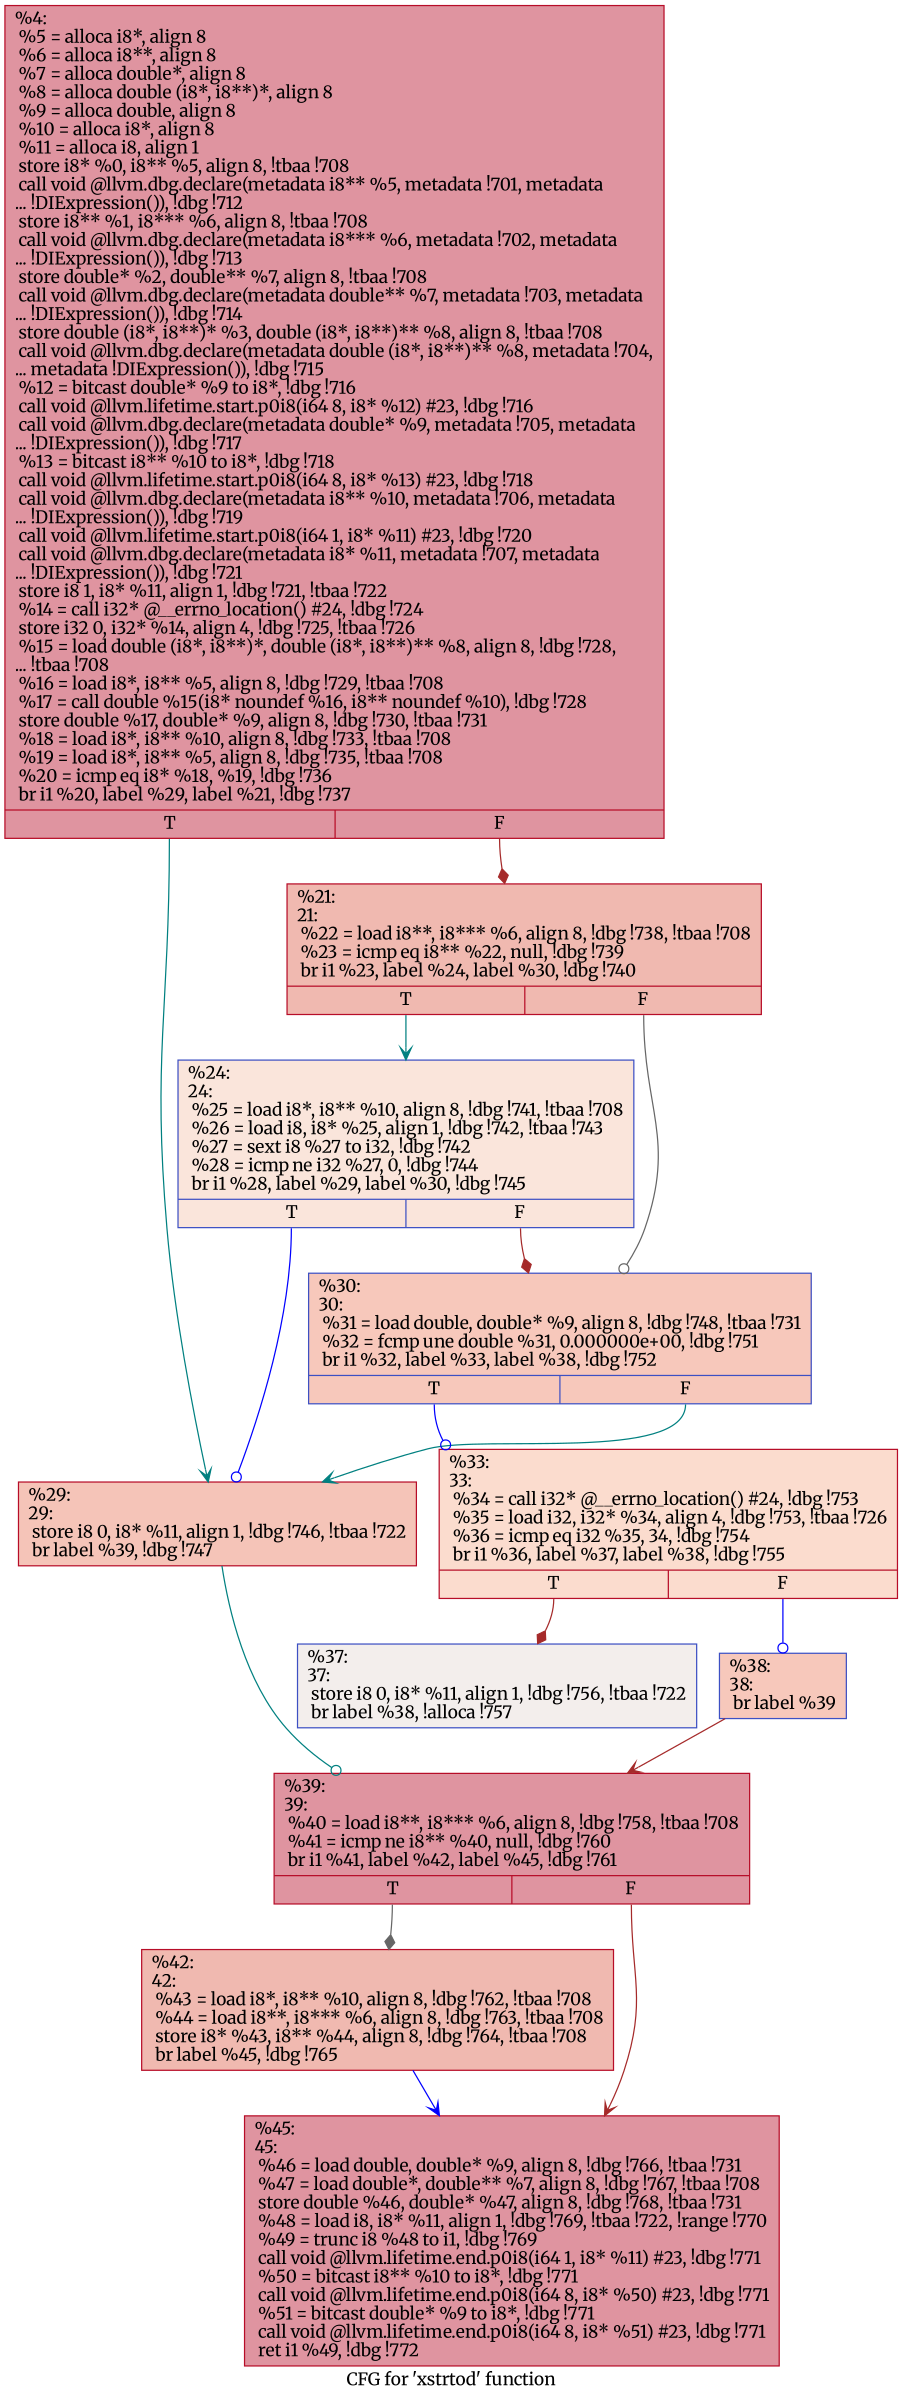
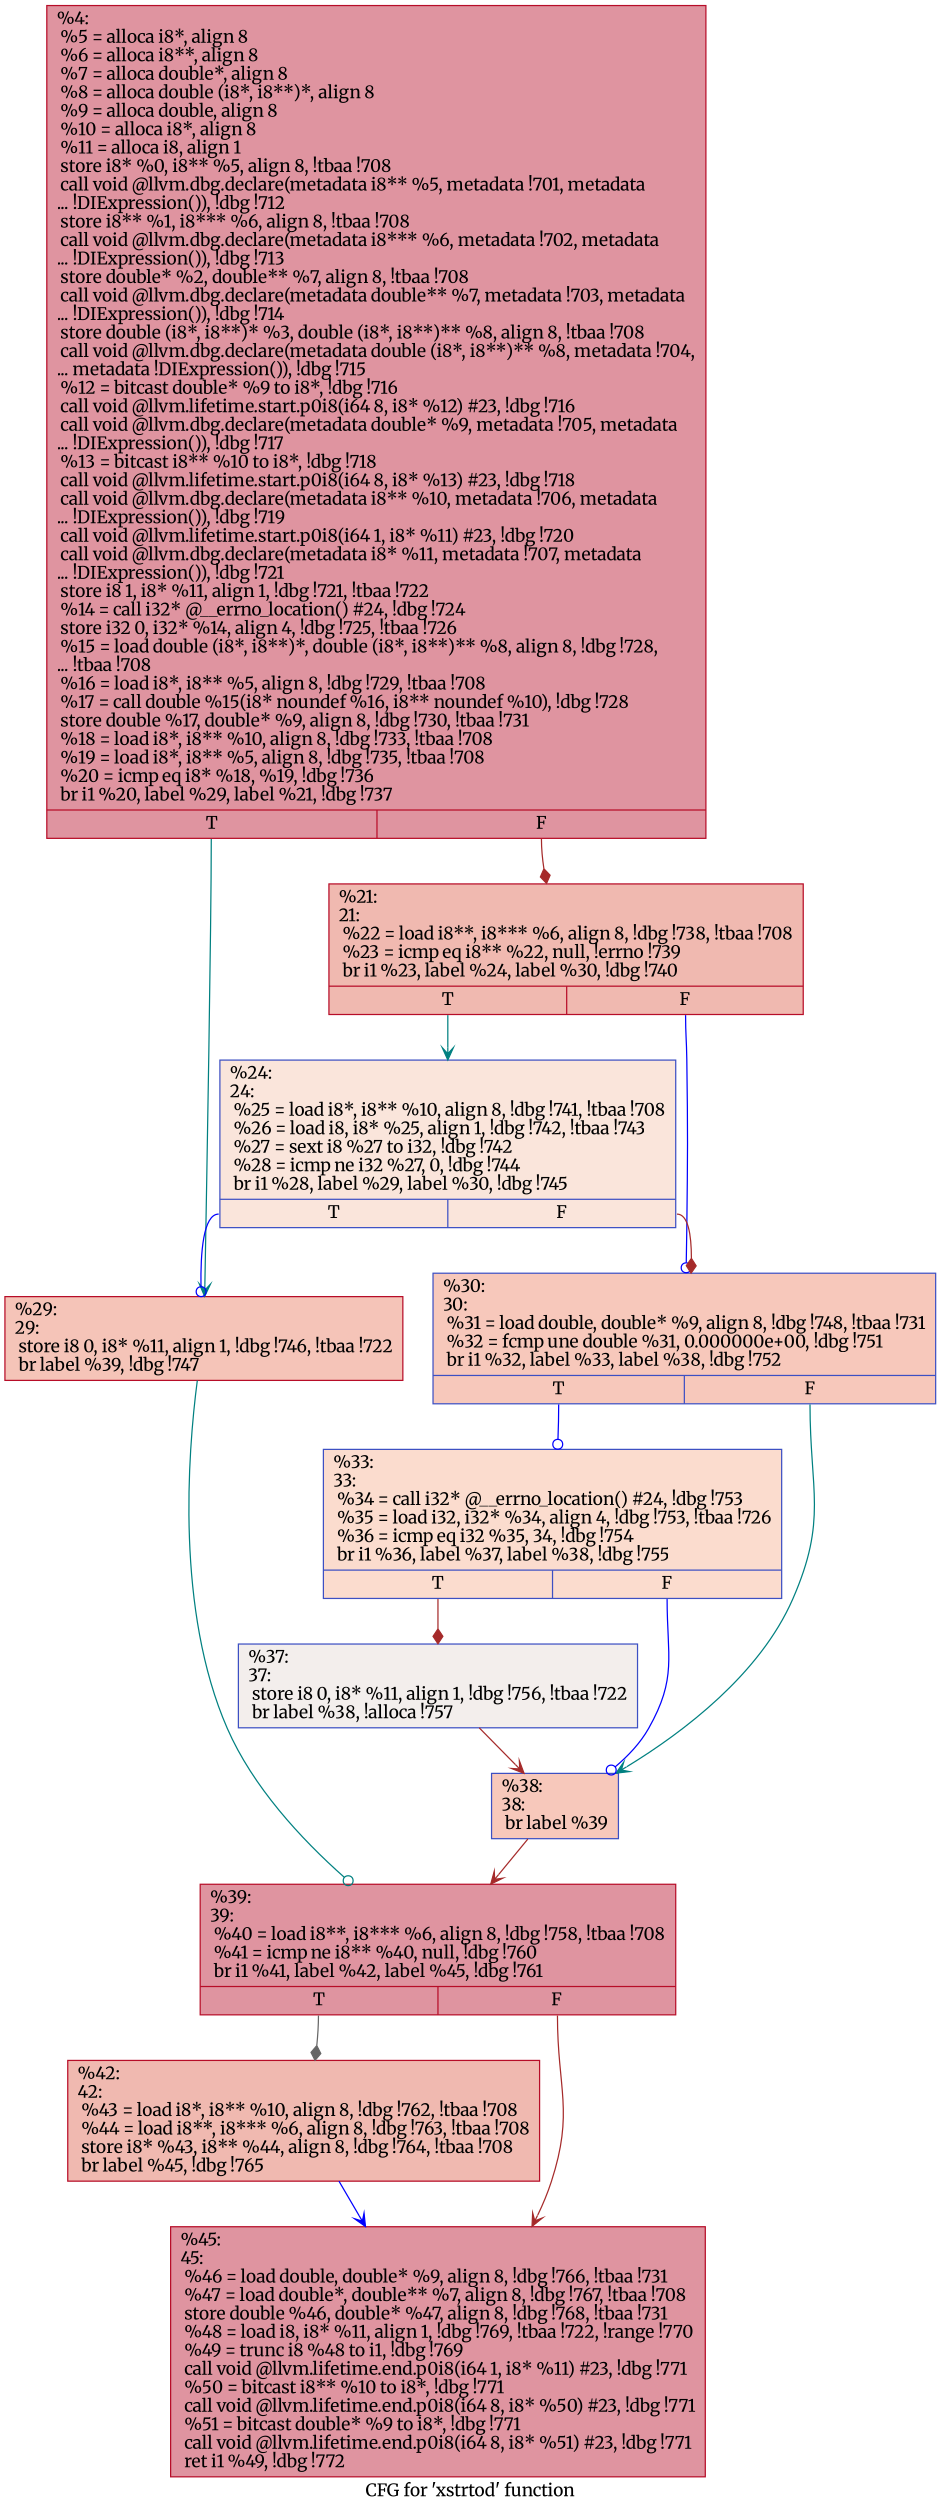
(461, 953) -> (510, 953)
(658, 1142) -> (688, 1139)
(515, 1444) -> (783, 1617)
(668, 1524) -> (553, 1524)
none -> (497, 1746)
